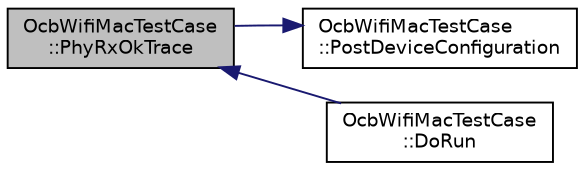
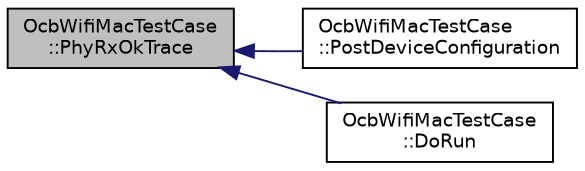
(259, 26) -> (278, 51)
